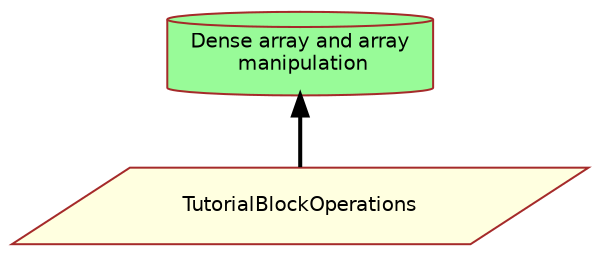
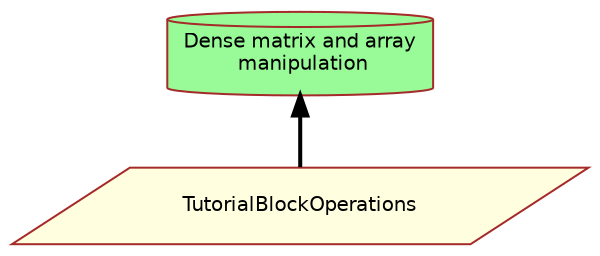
(300, 54) -> (300, 54)
